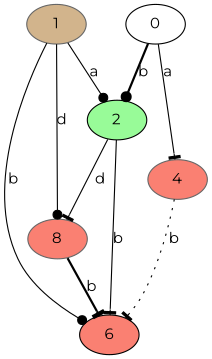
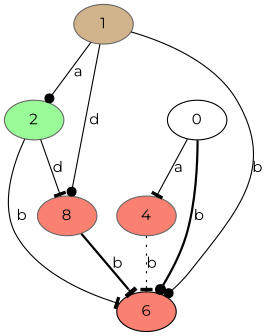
(138, 68) -> (191, 216)
(117, 120) -> (34, 120)
